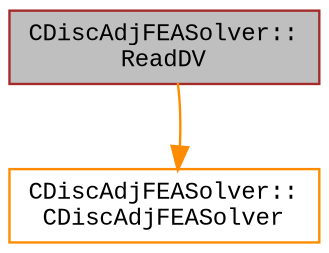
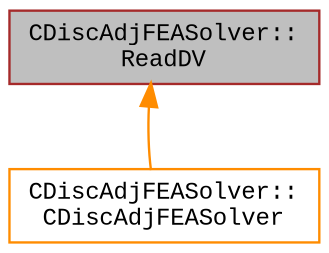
(180, 115) -> (149, 138)
